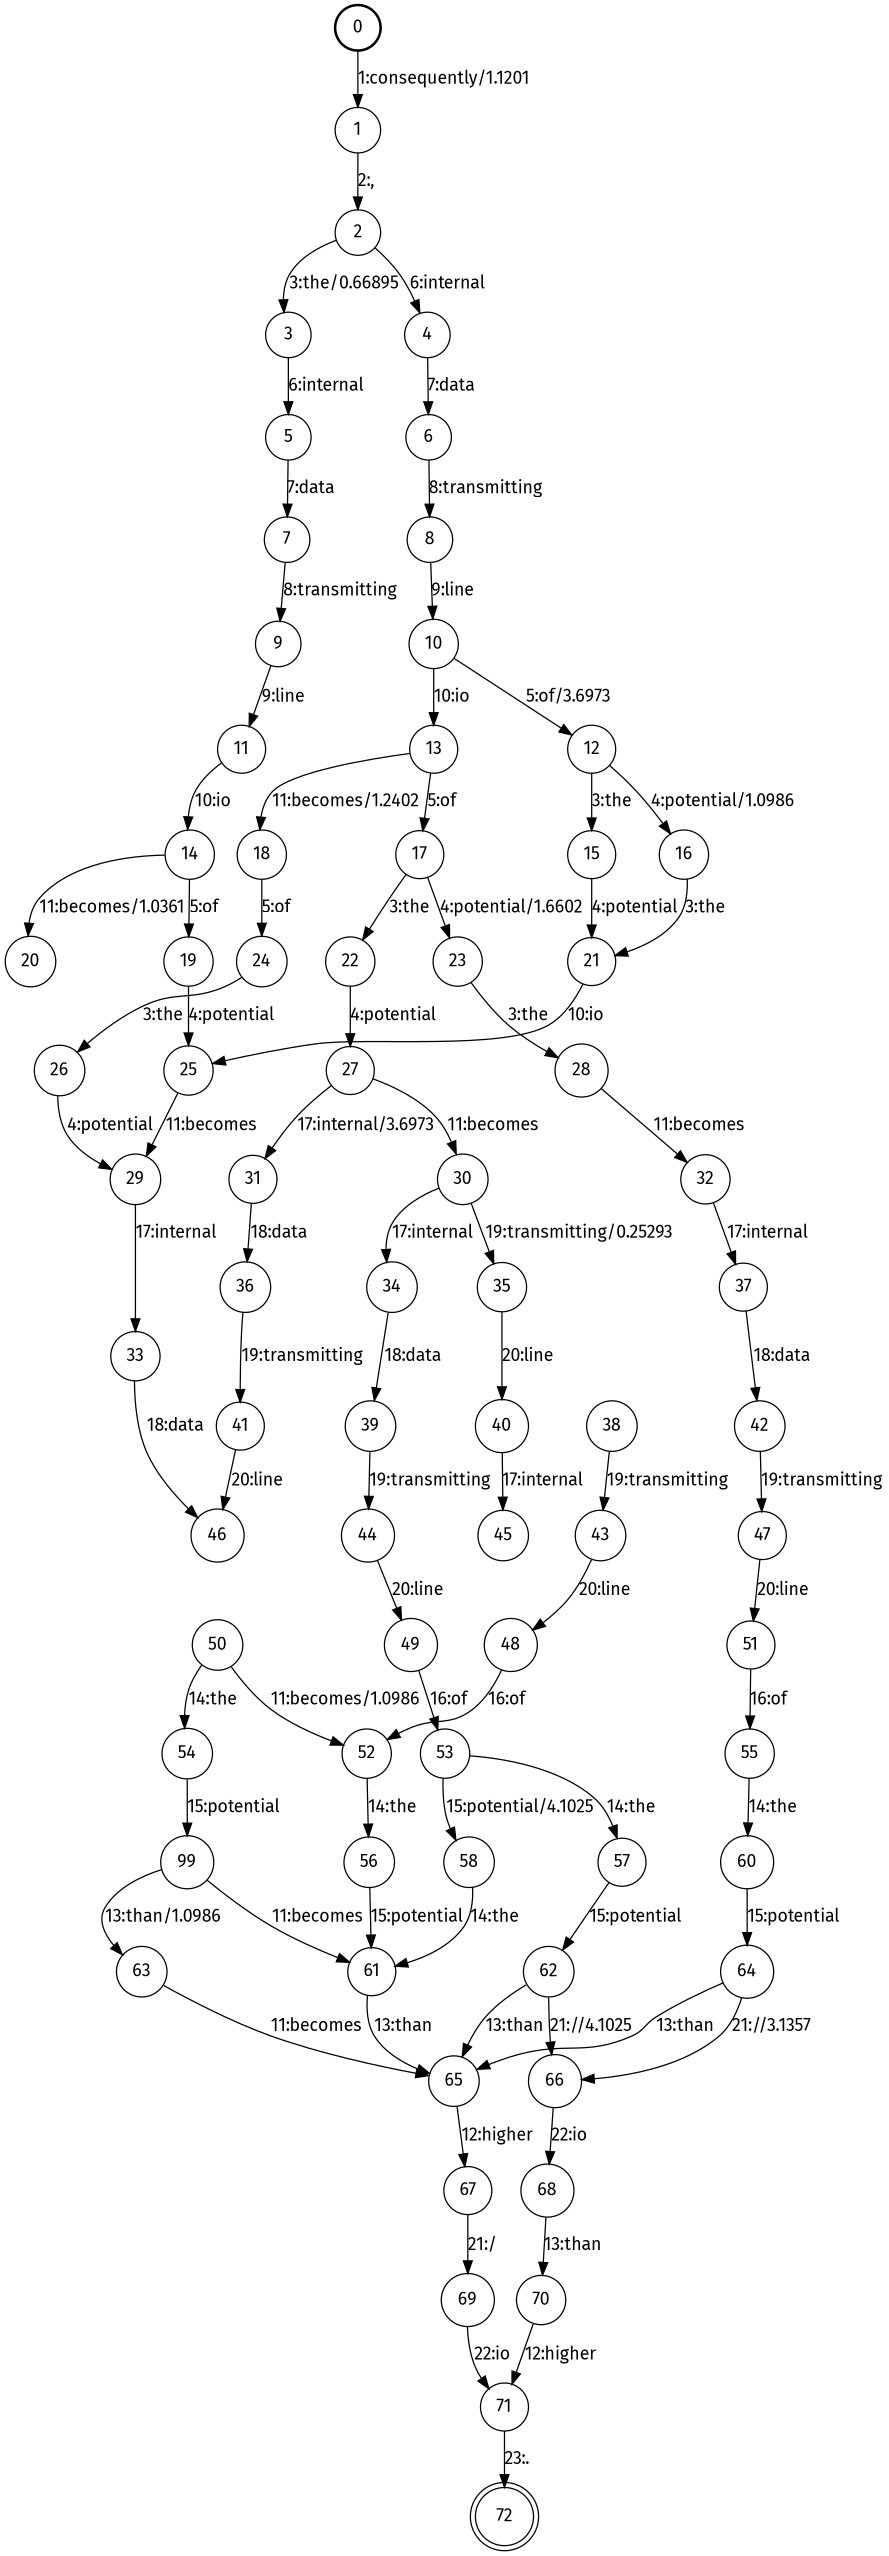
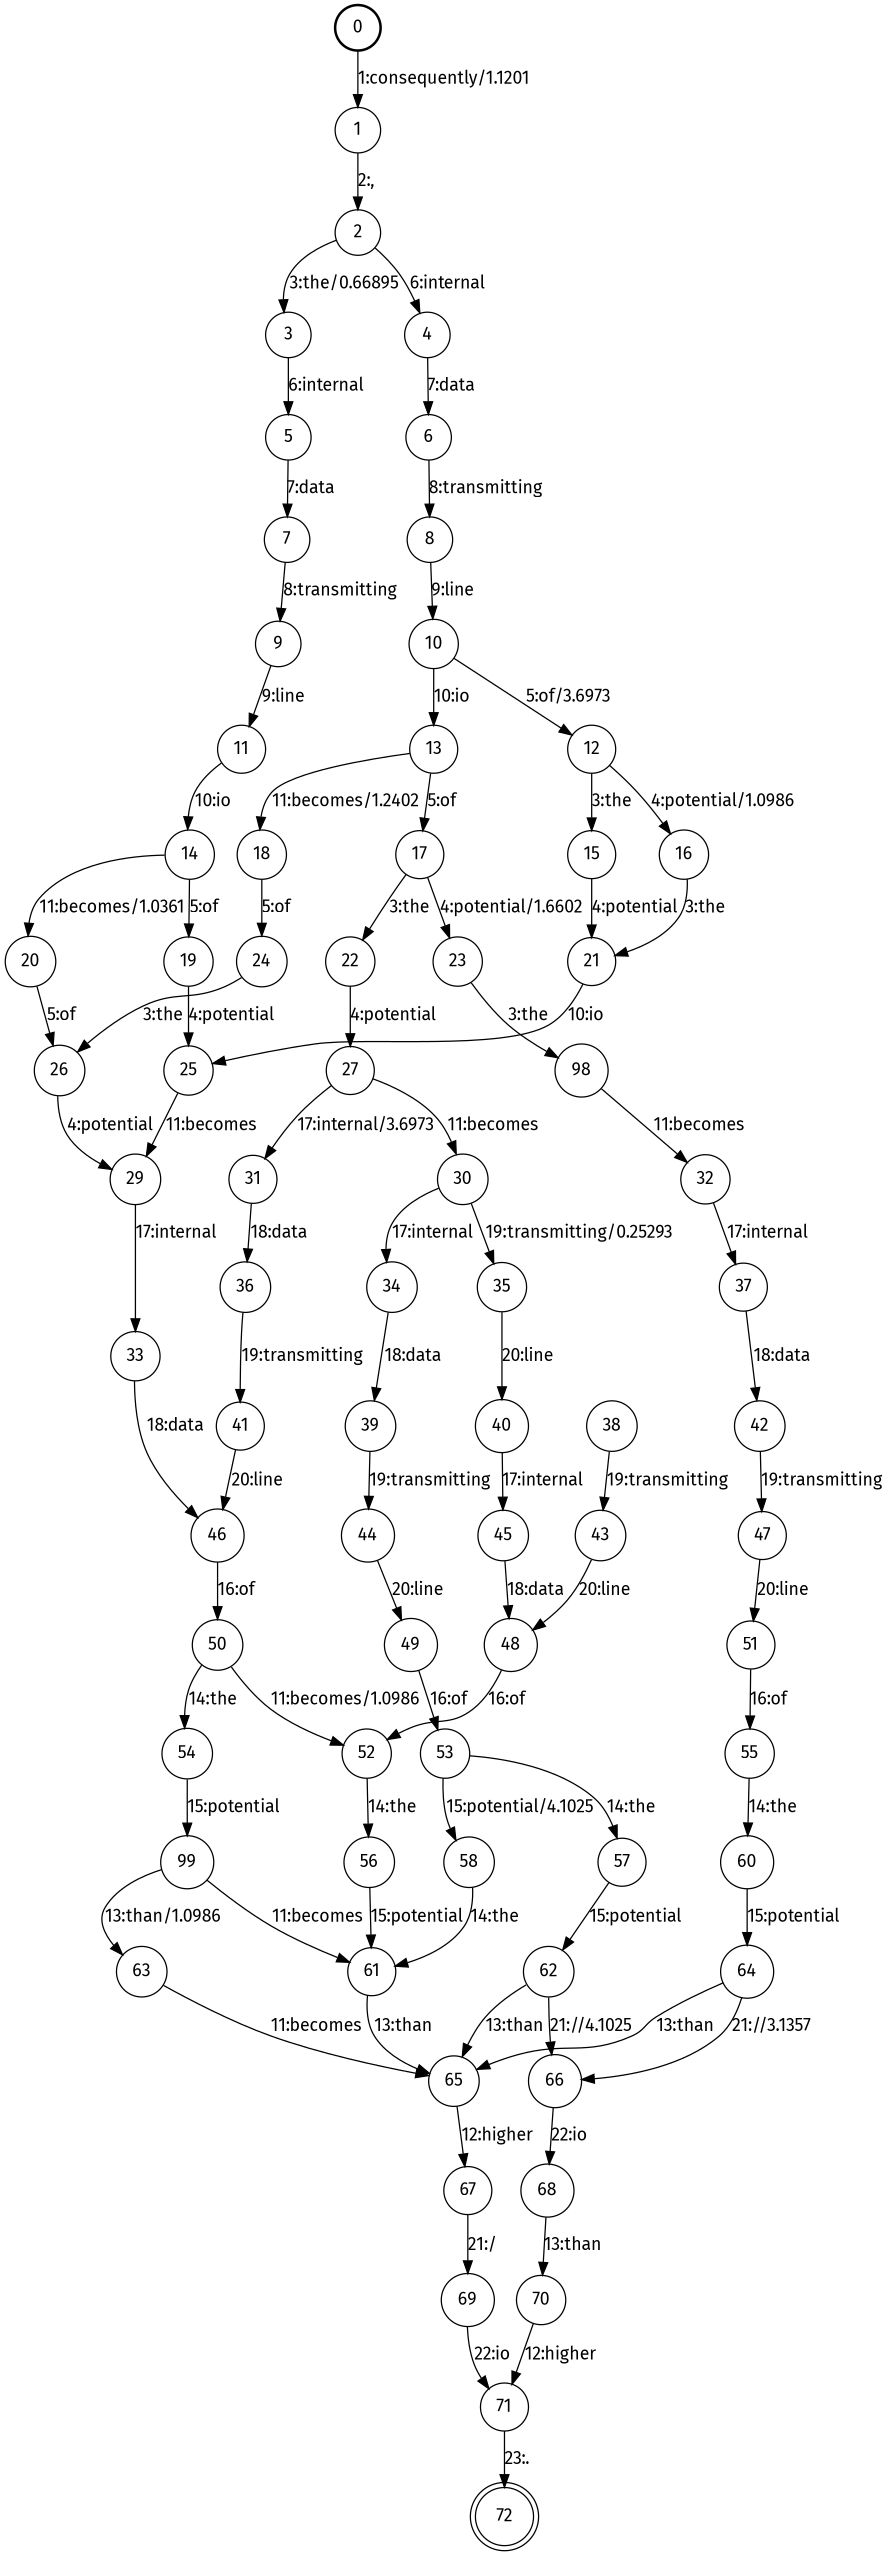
none -> (43, 1010)
(582, 1071) -> (582, 1071)
none -> (507, 1583)
none -> (218, 1584)
